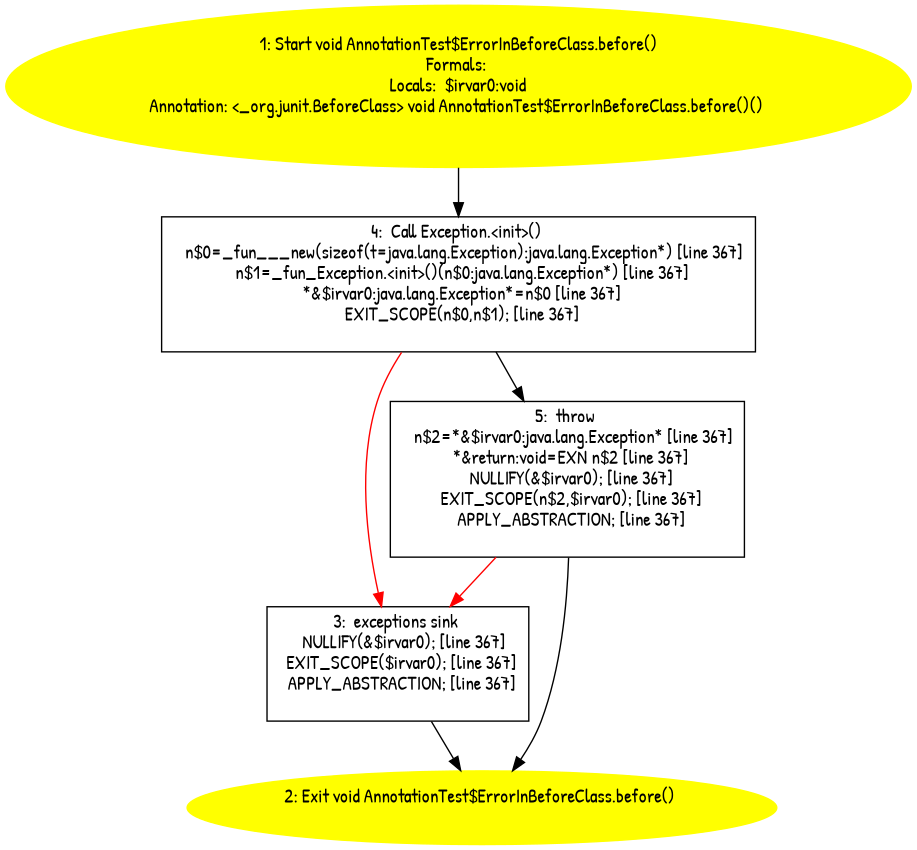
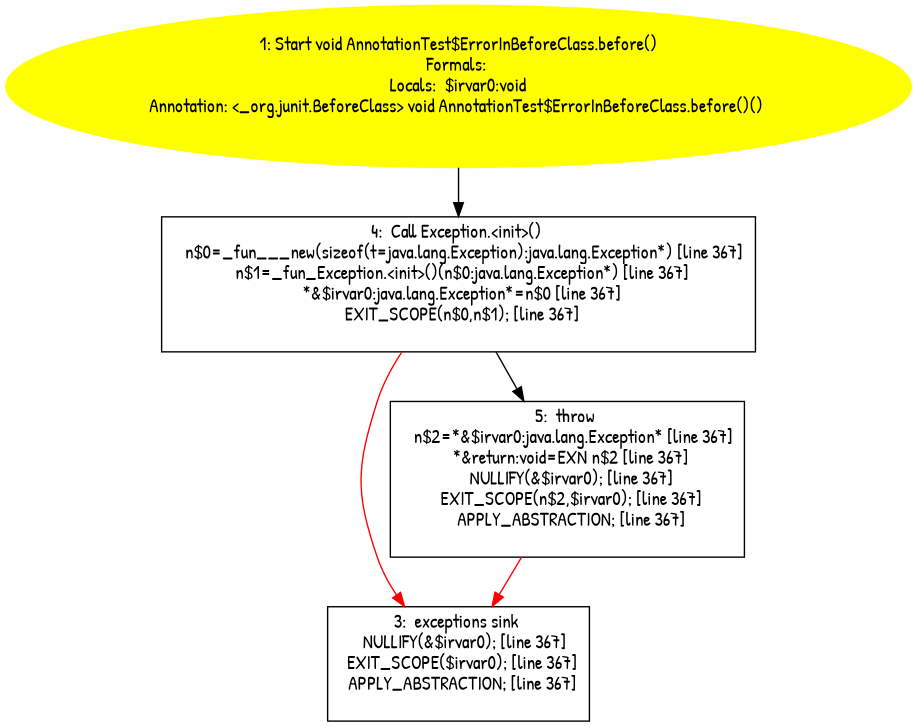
(482, 808) -> none
